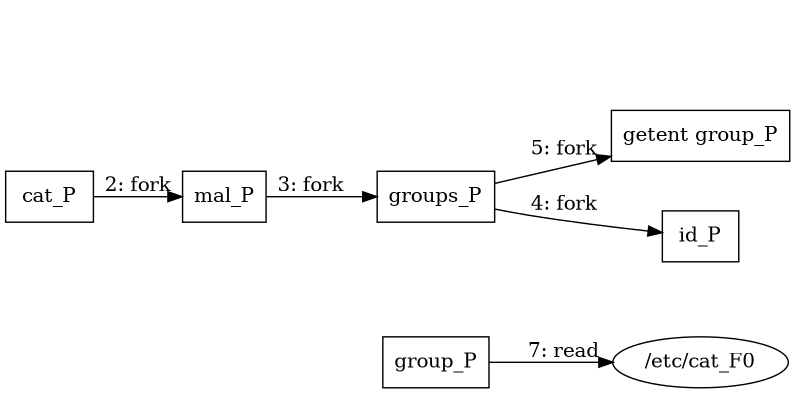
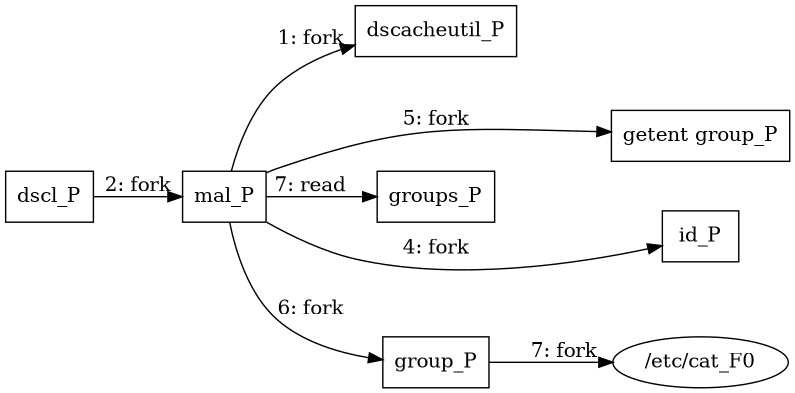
none -> (436, 31)
(546, 172) -> (429, 132)
(311, 186) -> (311, 186)
(50, 197) -> (50, 197)
(571, 222) -> (454, 269)
none -> (274, 316)
(564, 352) -> (564, 352)
